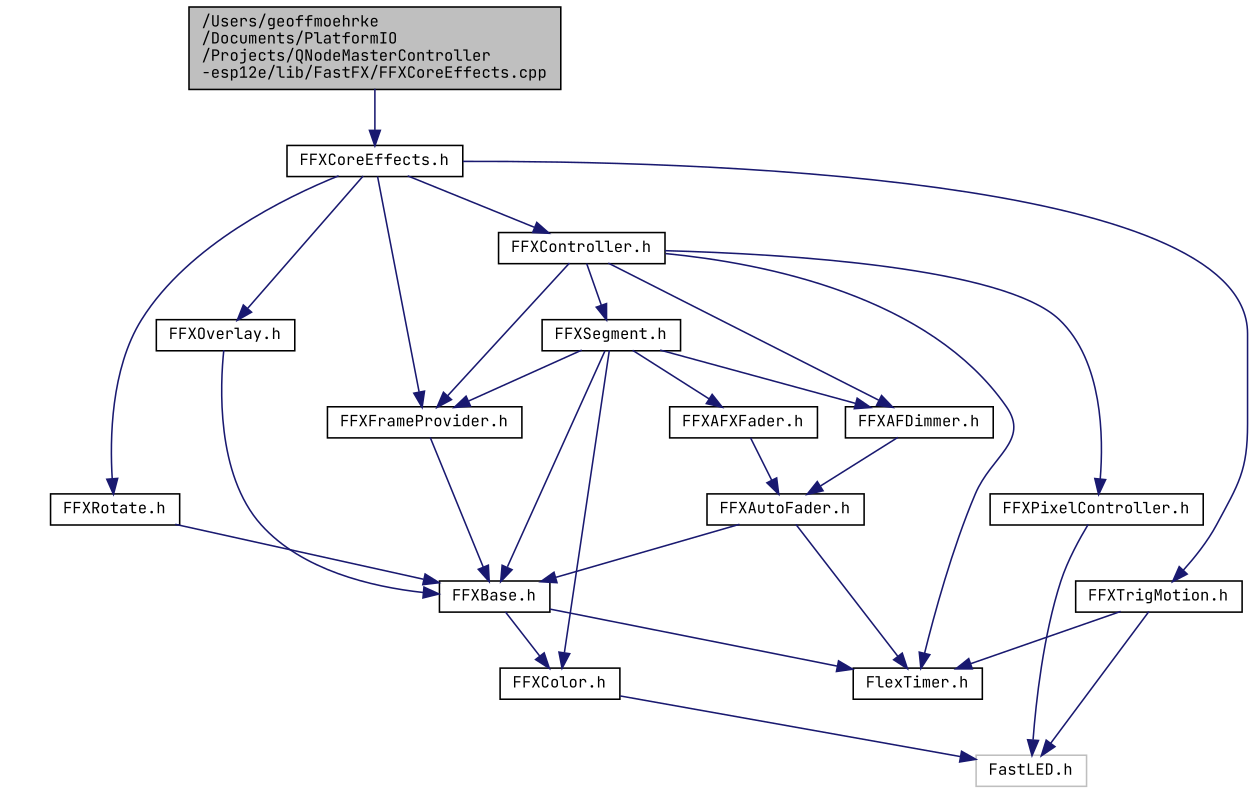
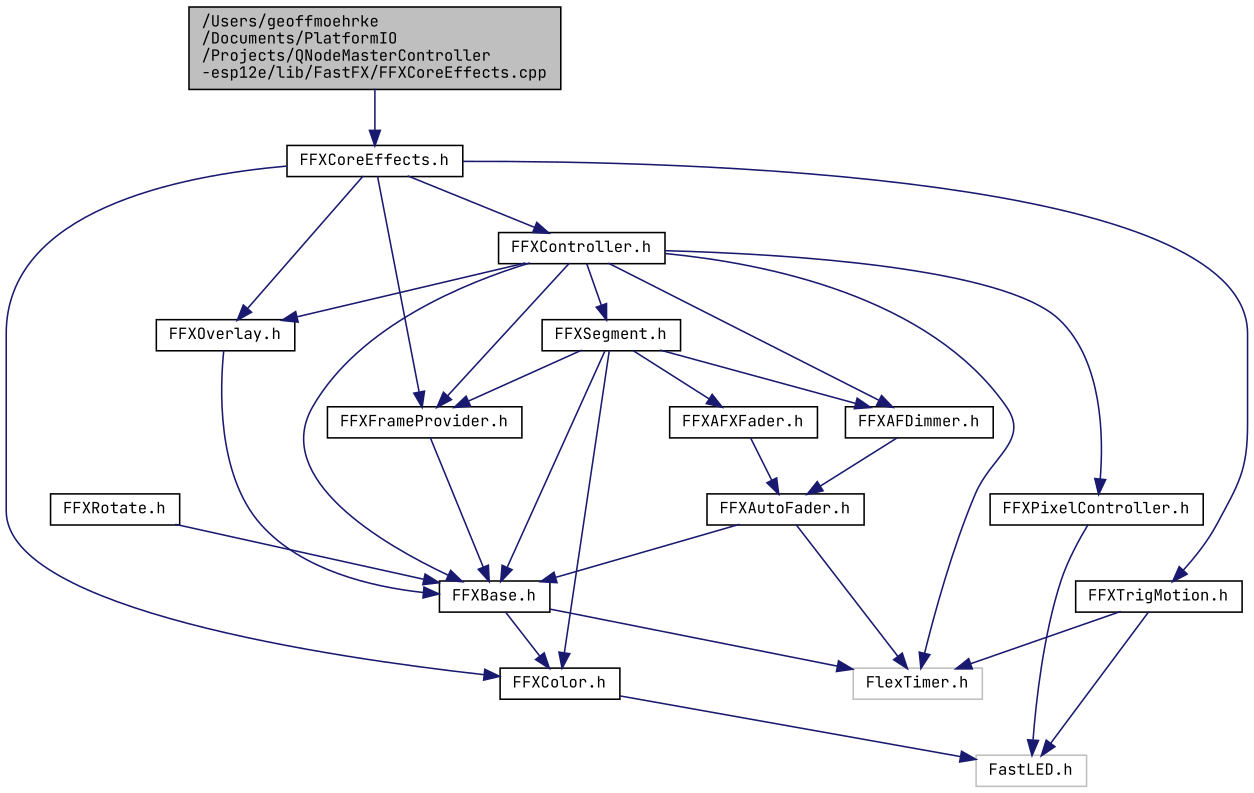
(167, 287) -> (6, 506)
none -> (411, 290)
none -> (320, 396)
(918, 684) -> (918, 684)
